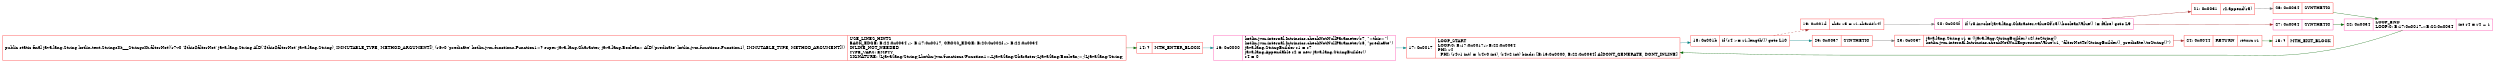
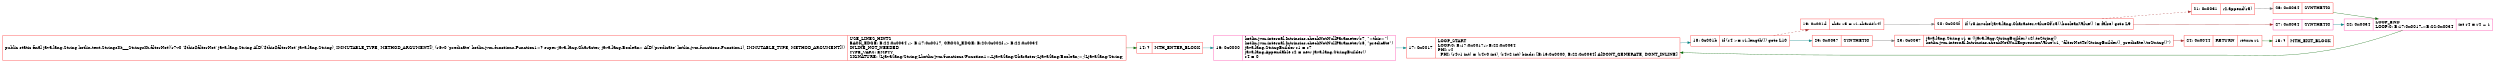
(2145, 15) -> (2145, 15)
(2034, 24) -> (2034, 24)
(2337, 25) -> (2337, 25)
